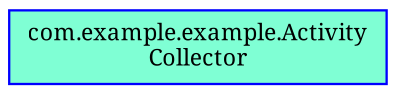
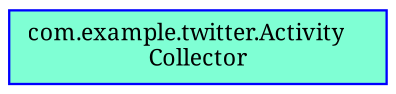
(198, 47) -> (198, 47)
